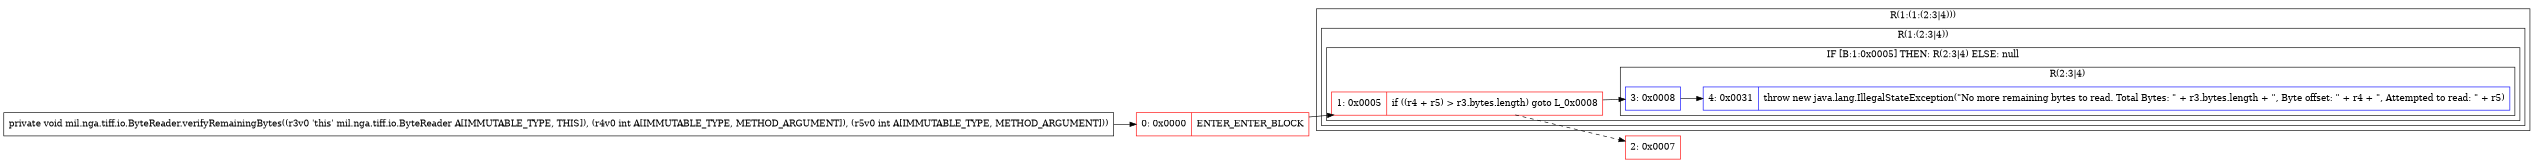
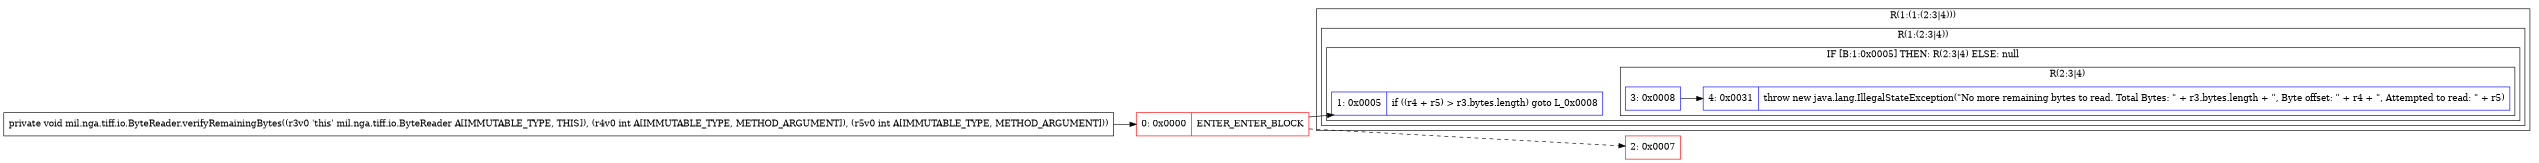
(1611, 100) -> none
(1467, 104) -> (1467, 104)
(1567, 127) -> (1464, 137)
